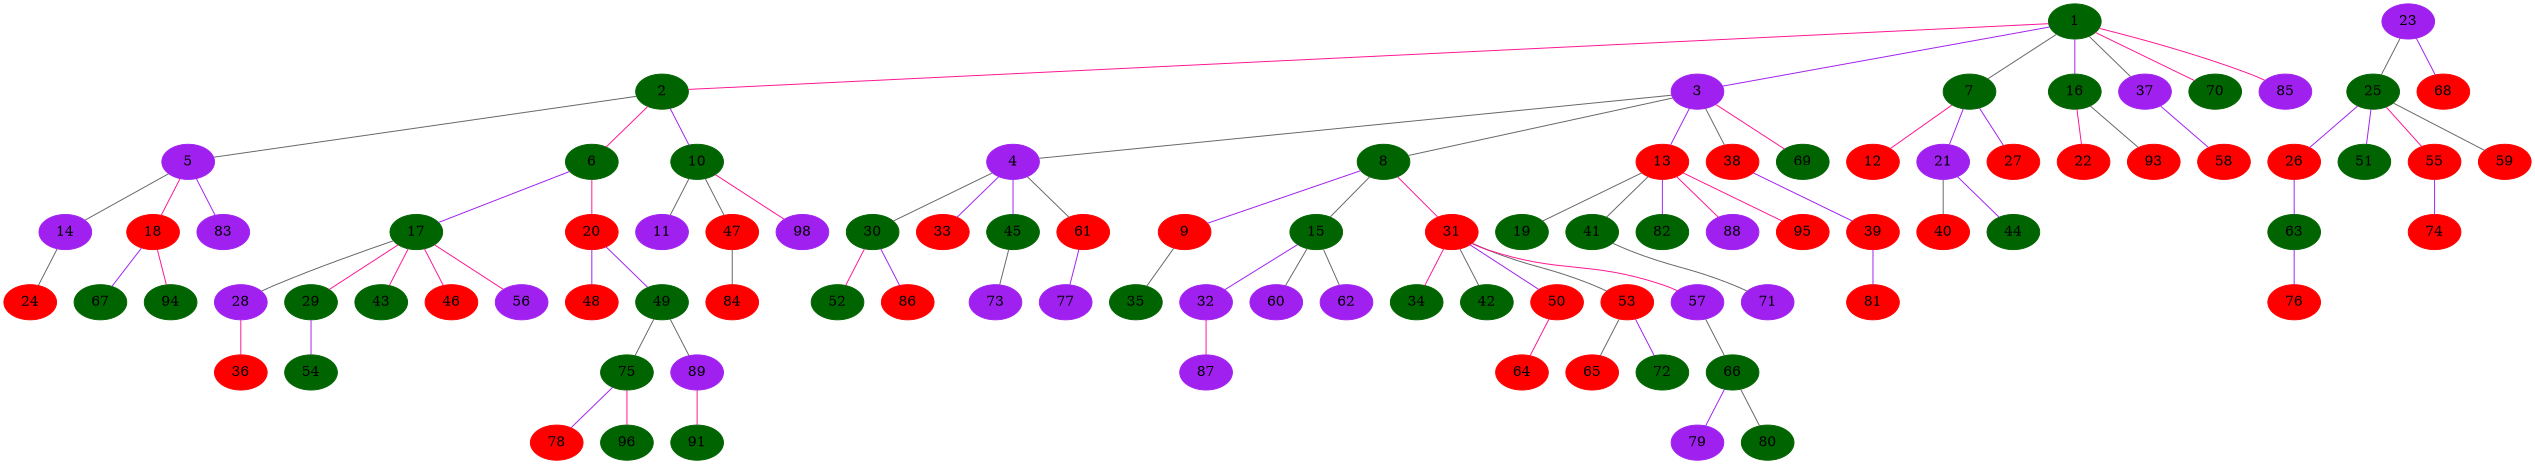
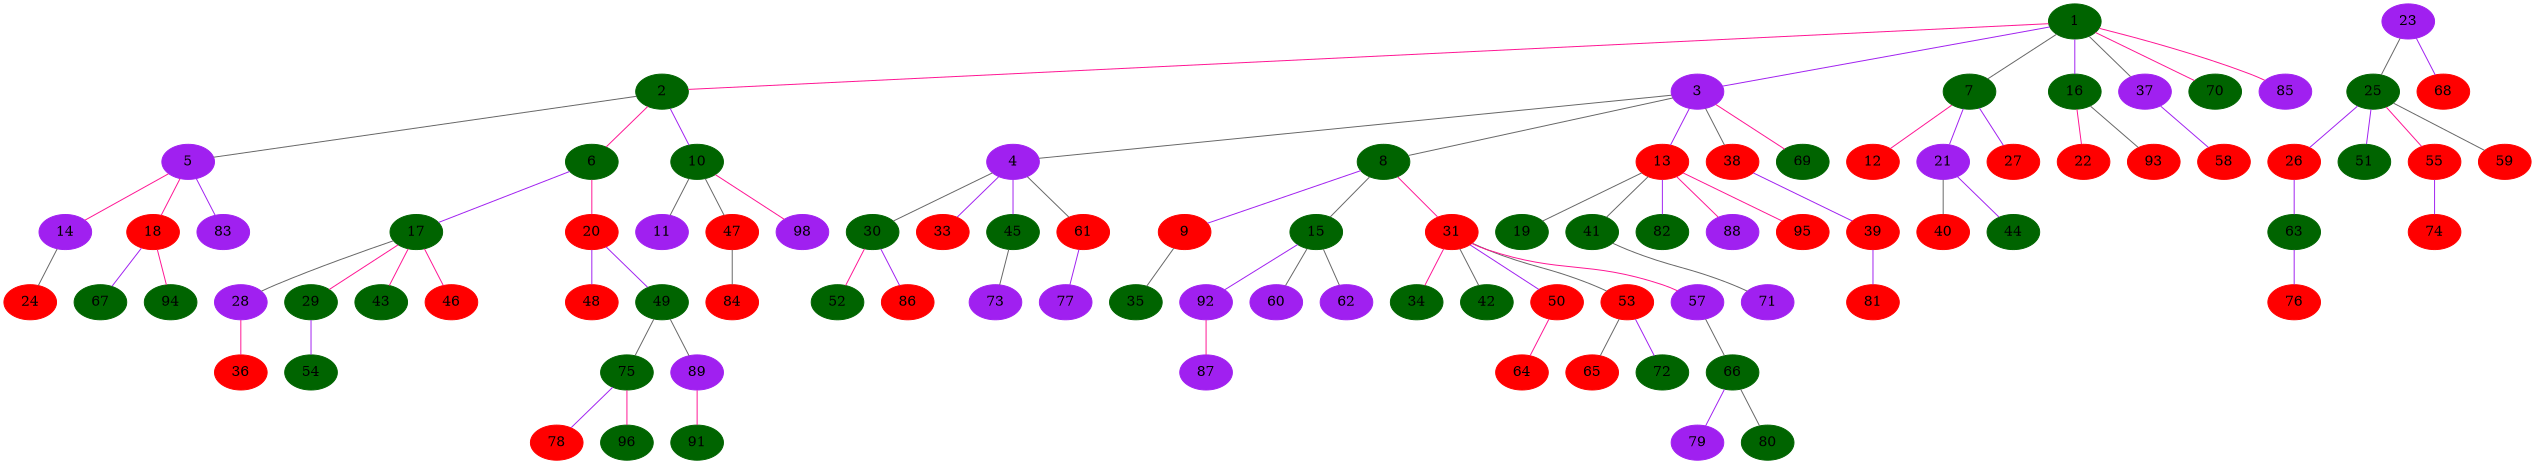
(127, 197) -> (127, 197)
(522, 302) -> none
(1206, 302) -> (1206, 302)
